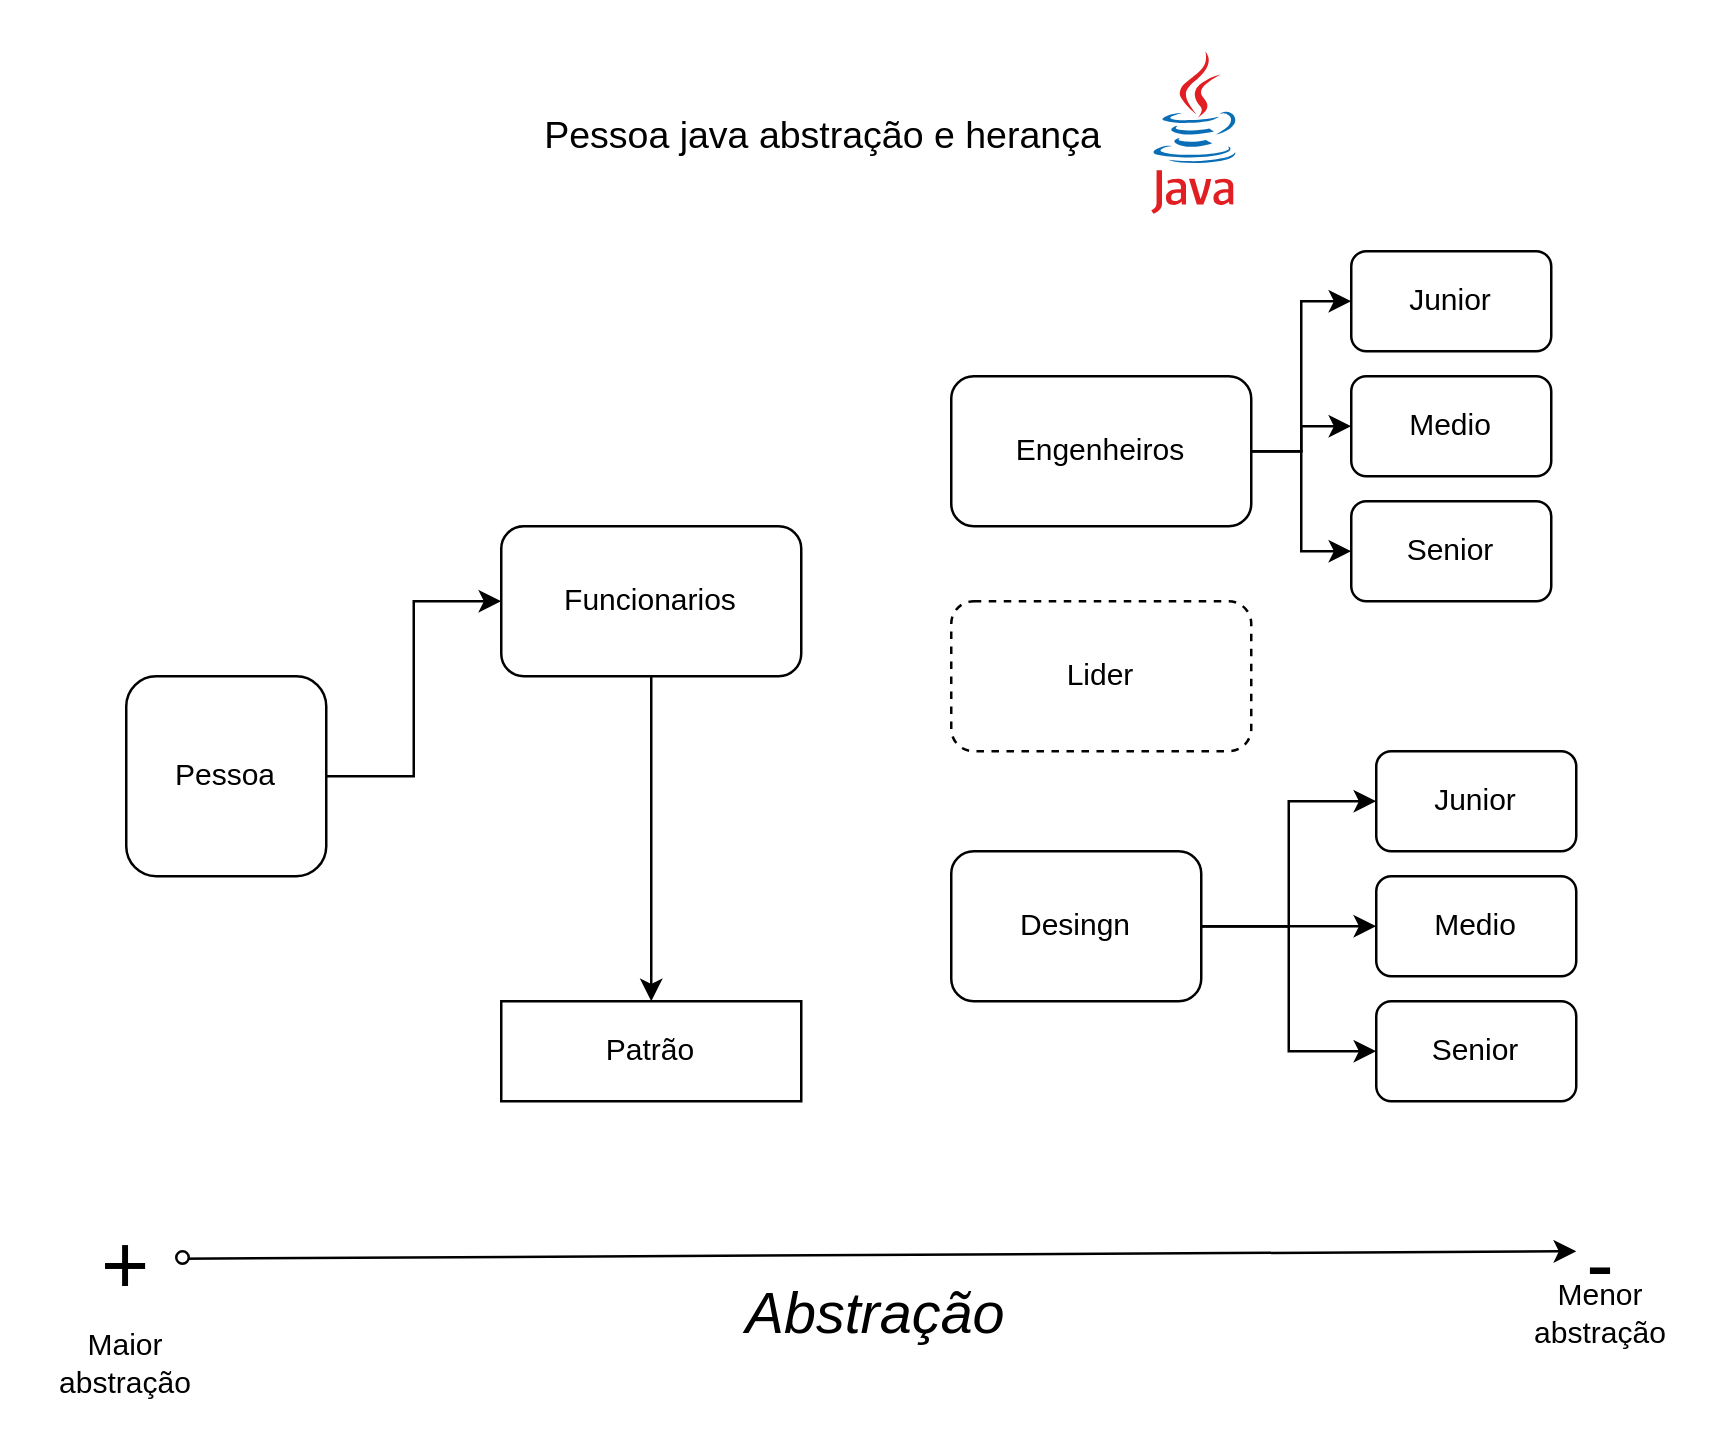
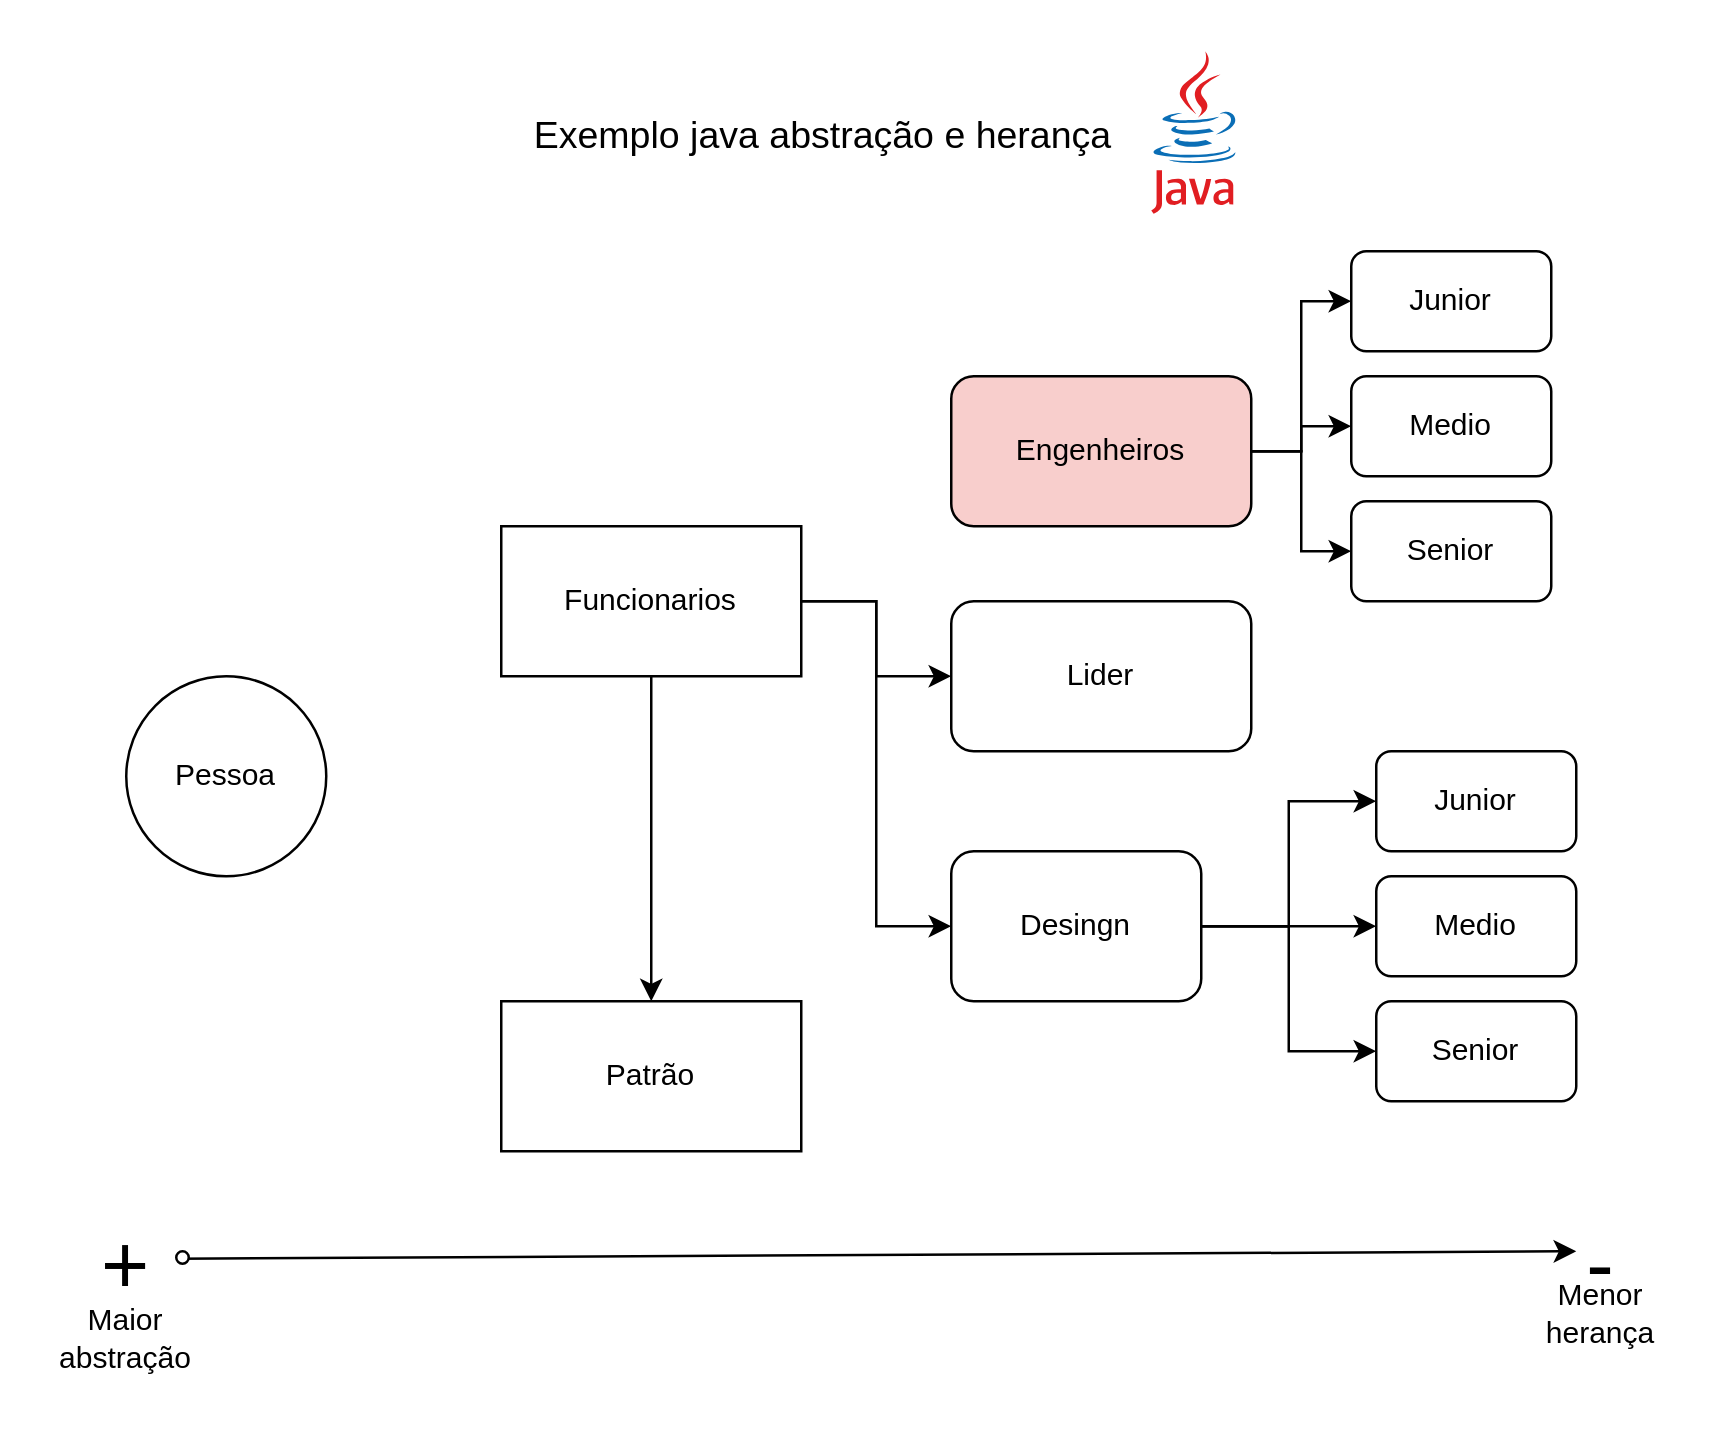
(824, 134) -> (824, 134)
(1101, 451) -> (1101, 451)
(651, 601) -> (651, 601)
none -> (908, 676)
(1101, 676) -> (1101, 676)
(414, 697) -> none
(226, 776) -> (226, 776)
none -> (876, 833)
(651, 1051) -> (651, 1076)
(876, 1314) -> none
(1601, 1314) -> (1601, 1314)
(126, 1364) -> (126, 1339)
